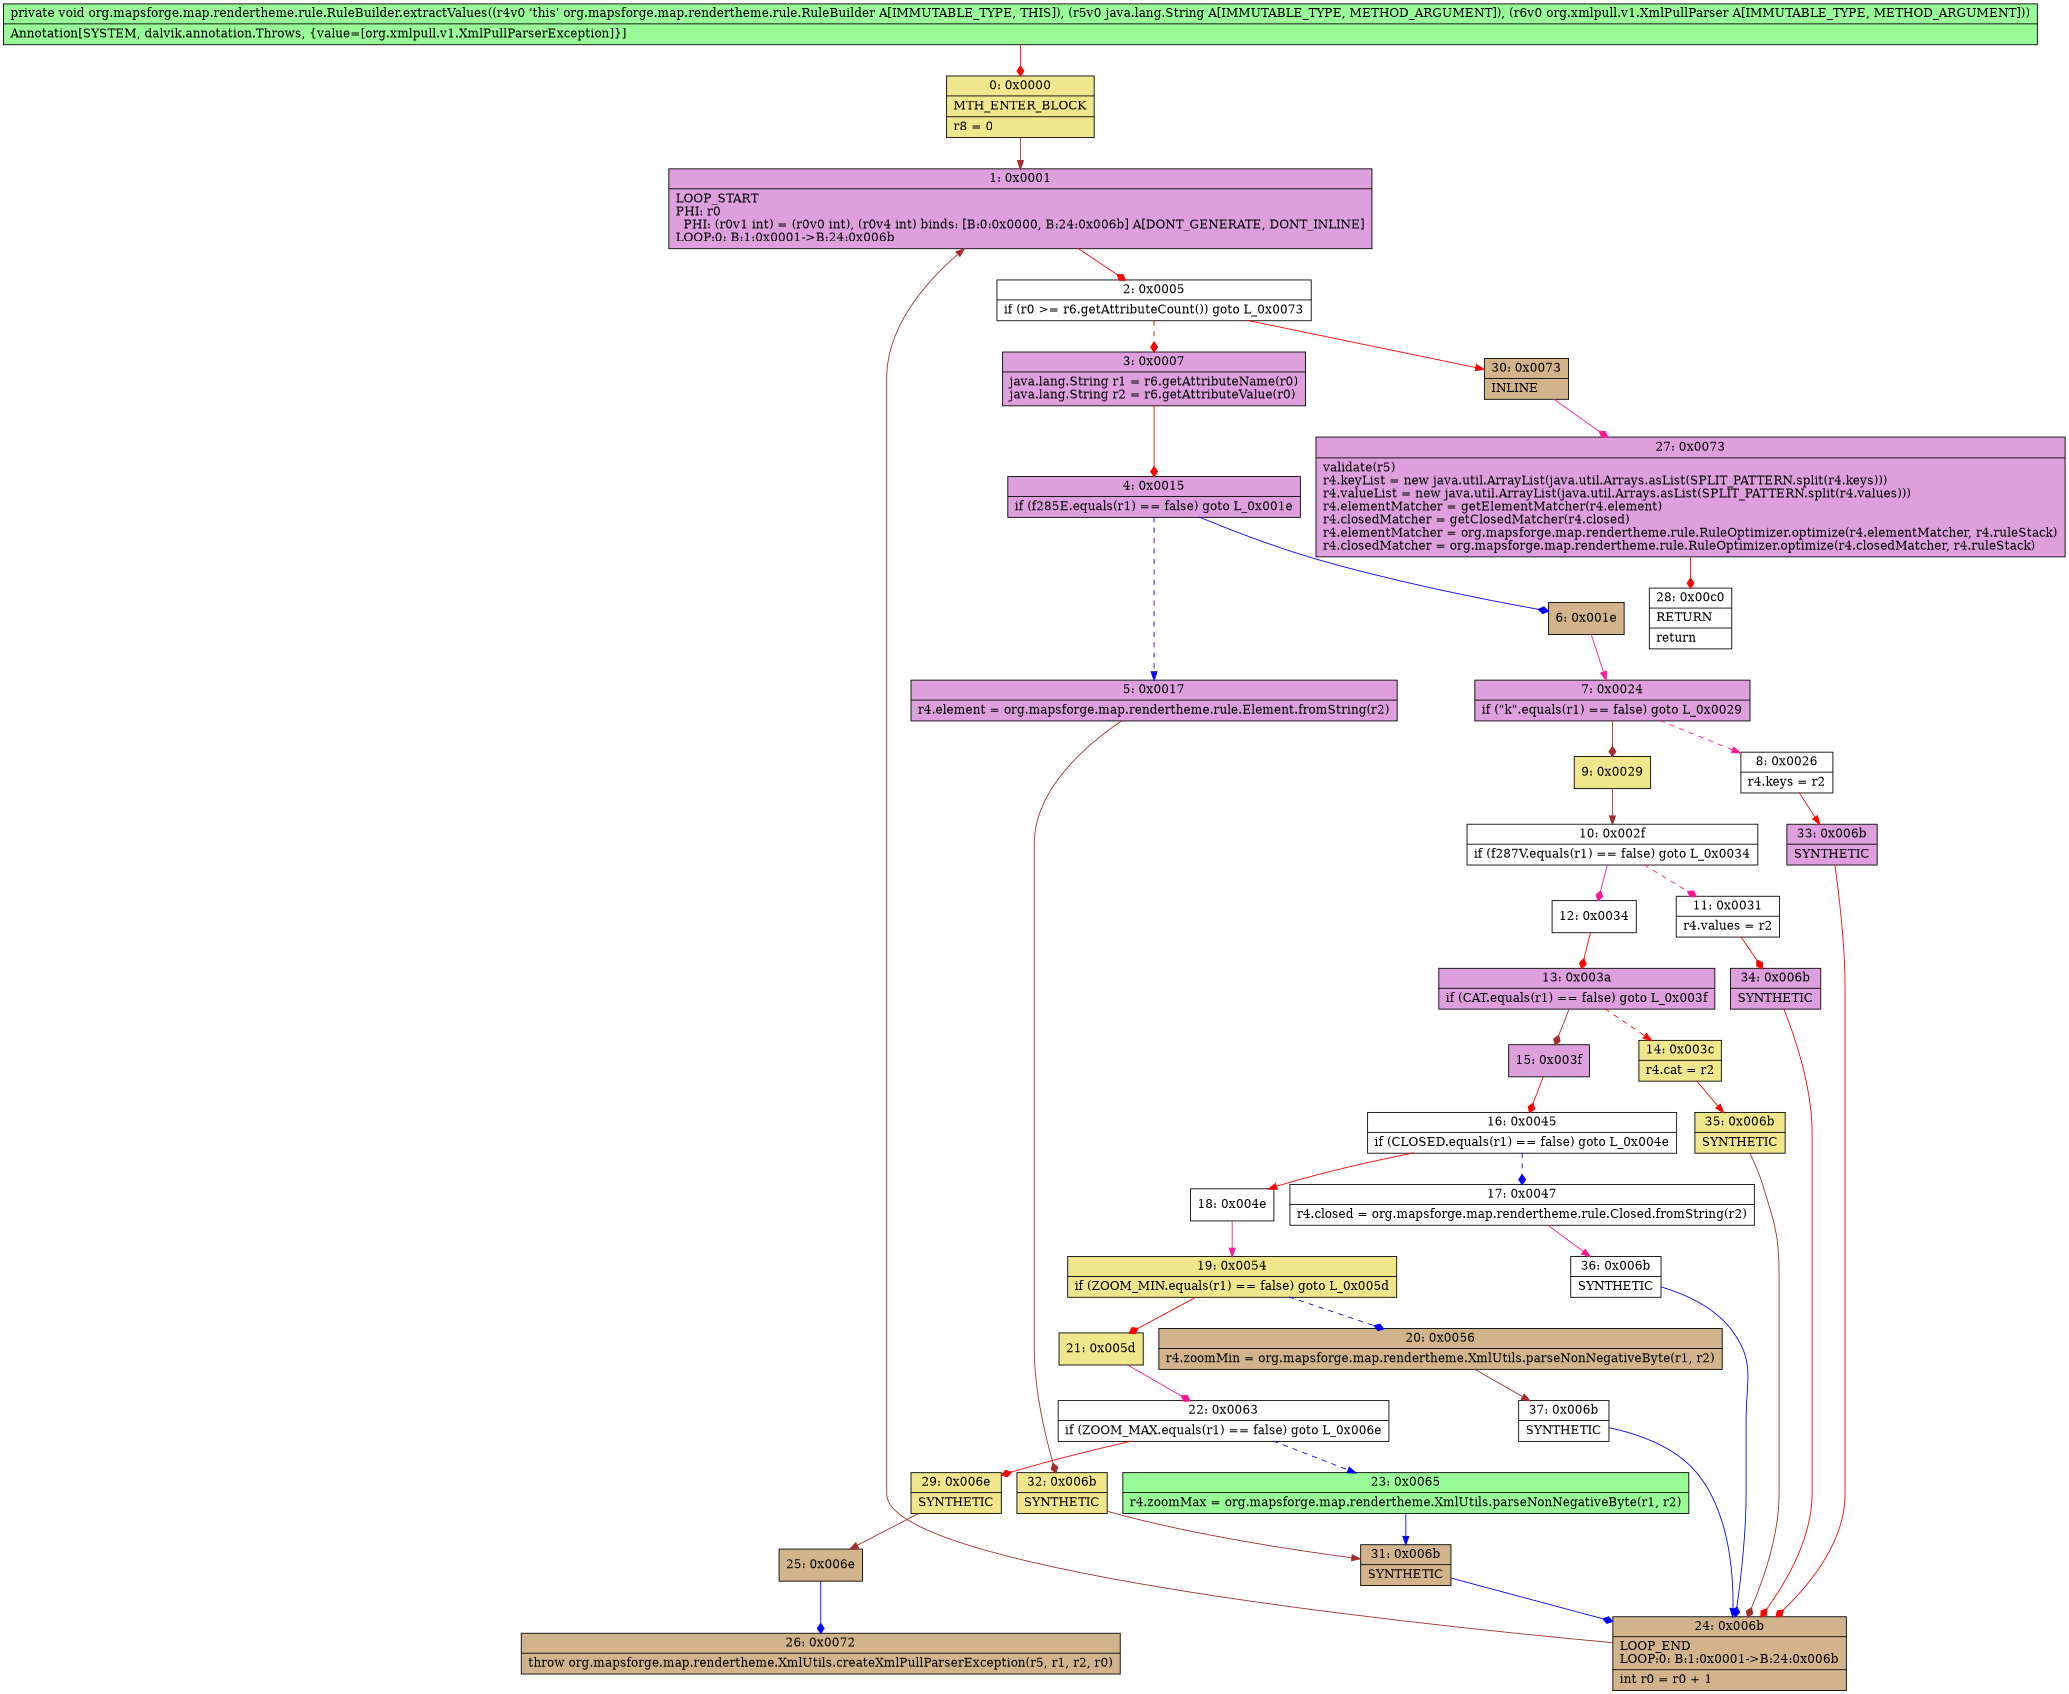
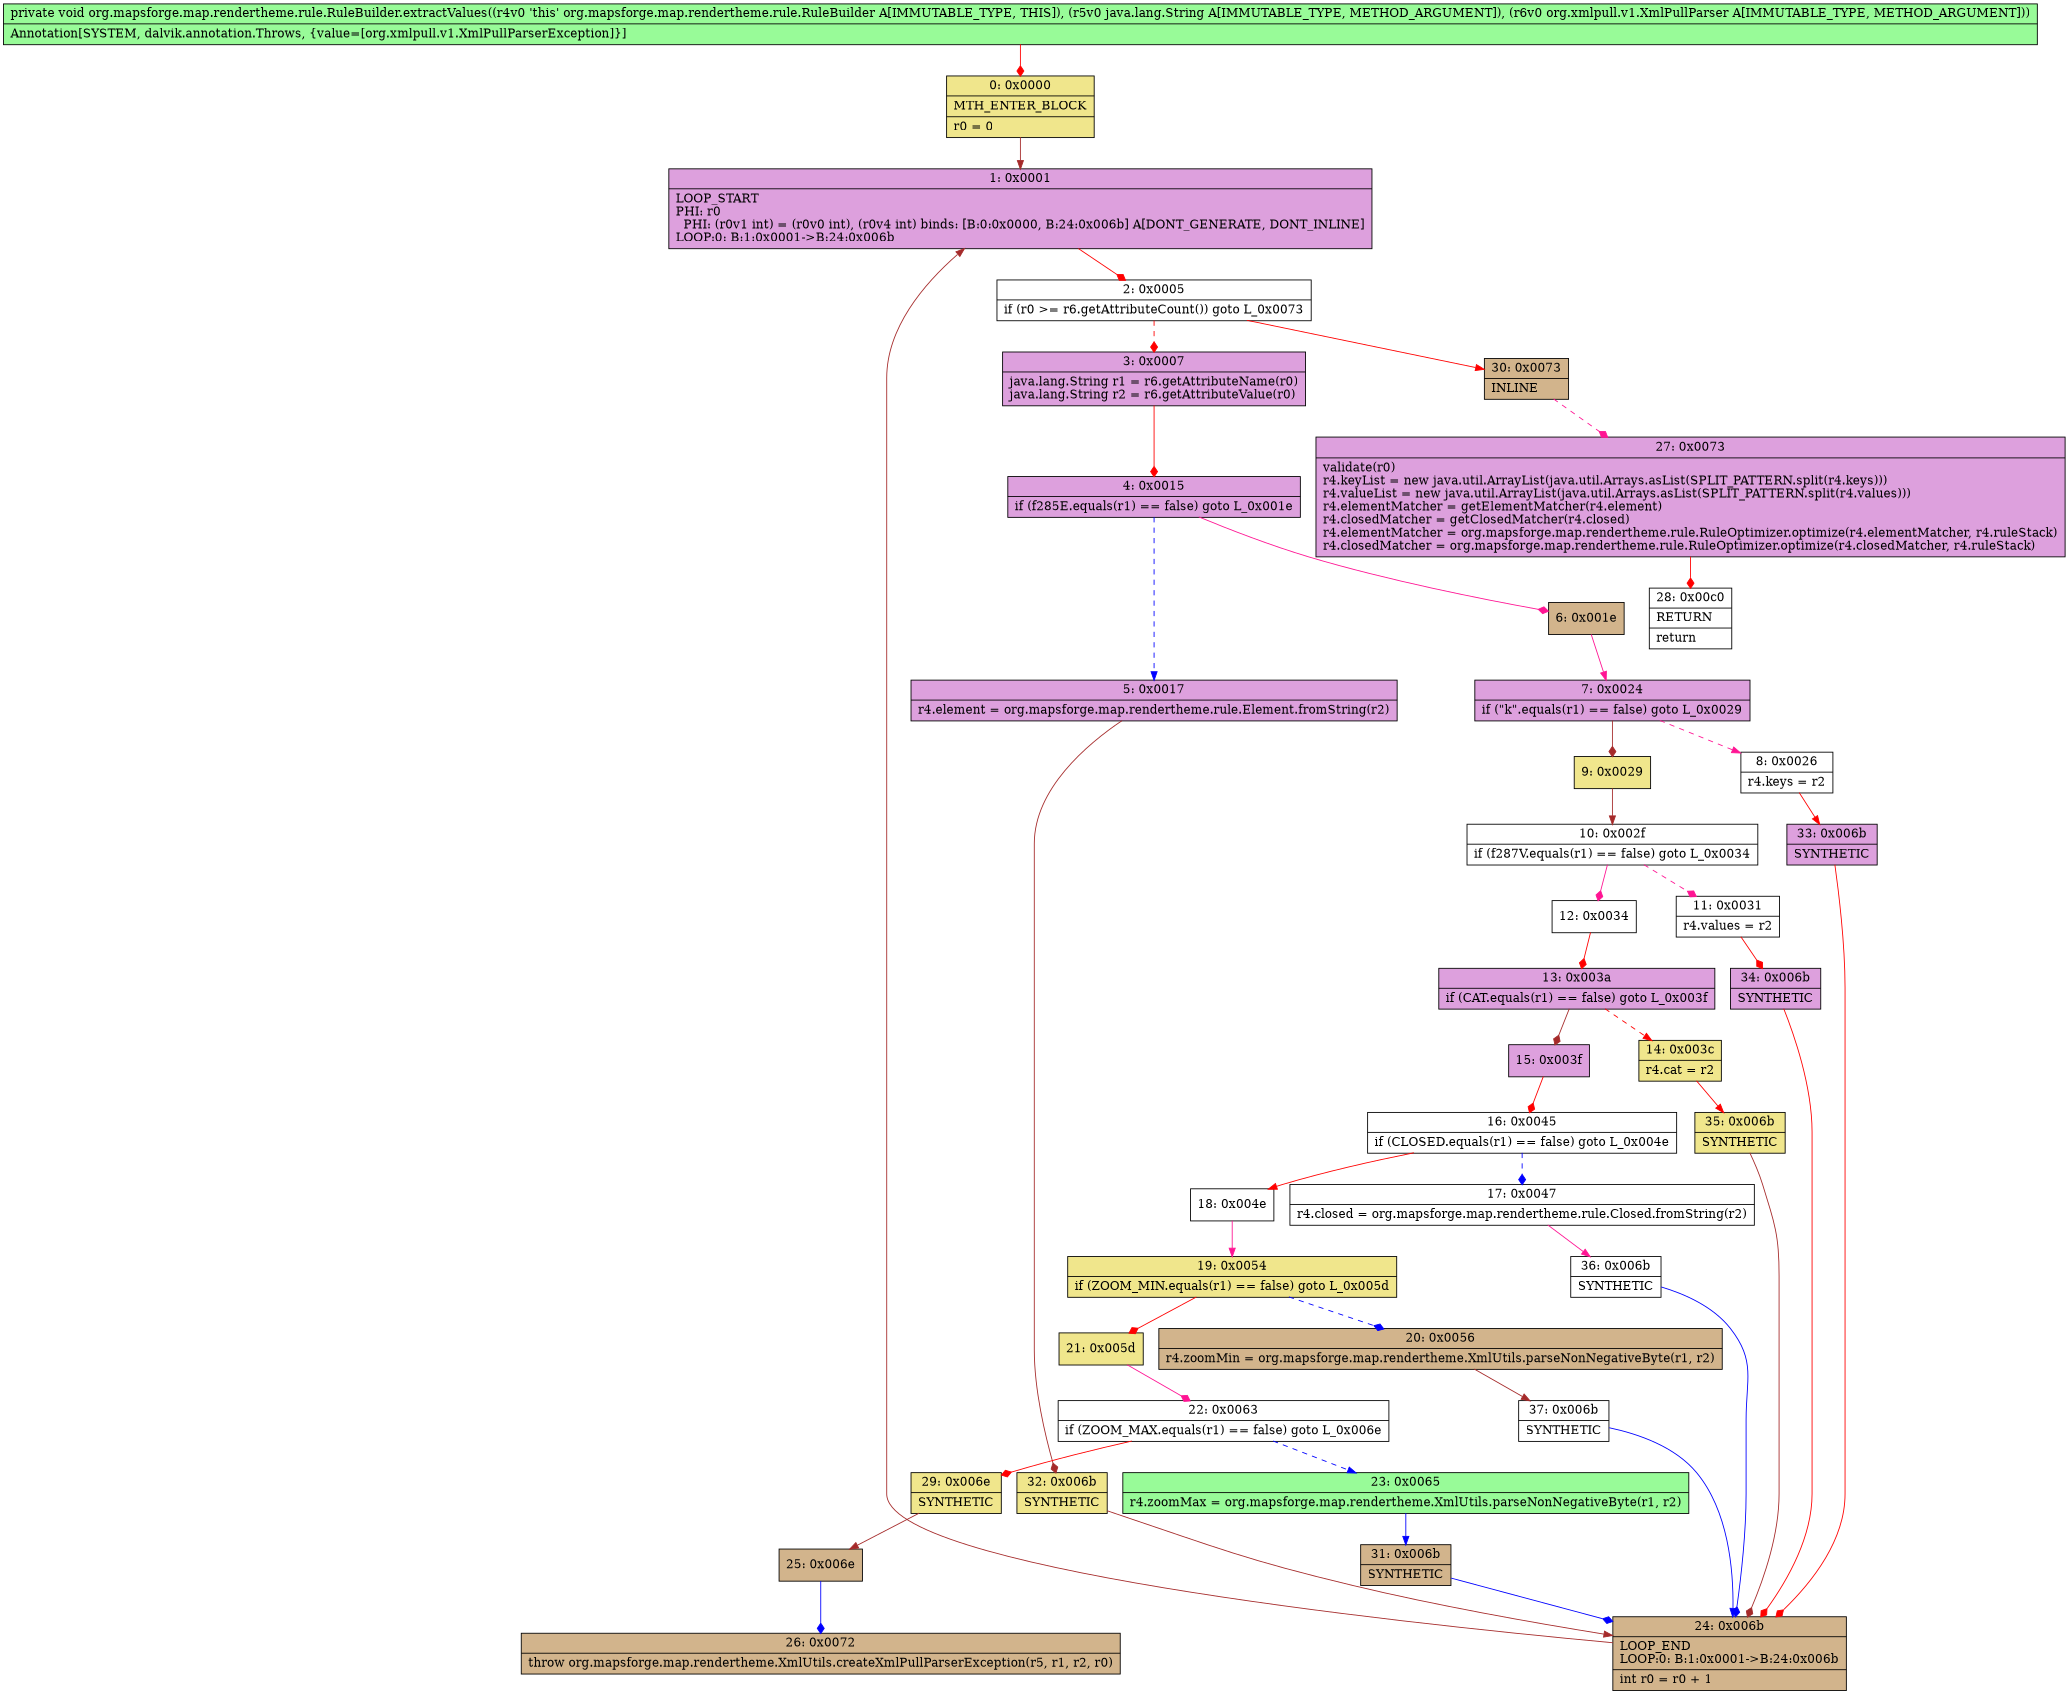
(974, 127) -> (974, 127)
(1576, 415) -> (1576, 415)
(1359, 468) -> (1359, 468)
(1366, 572) -> (1366, 572)
(1229, 1538) -> (1352, 1585)
